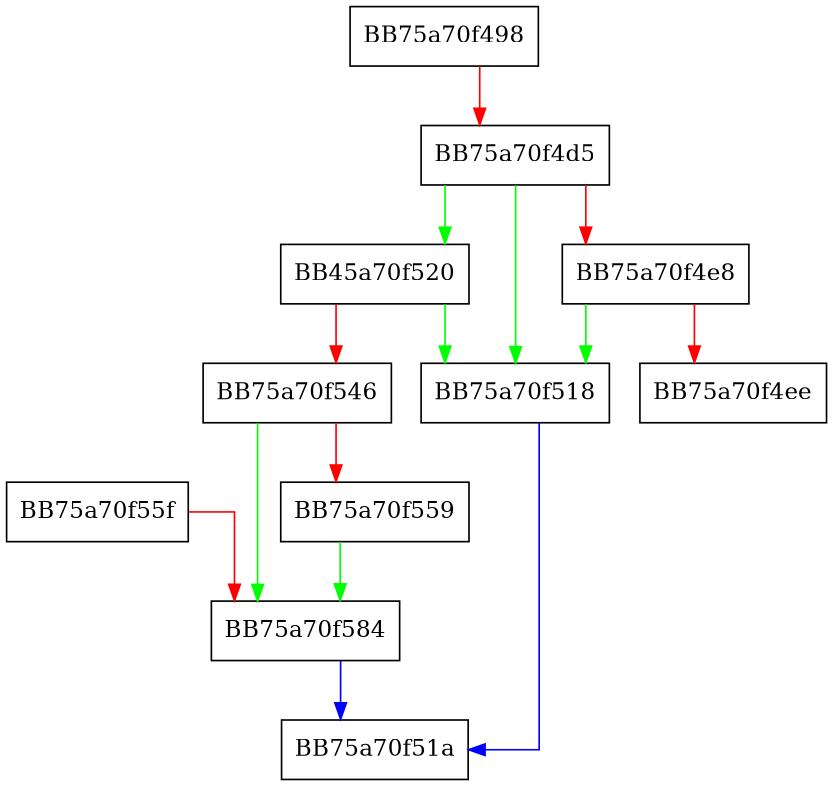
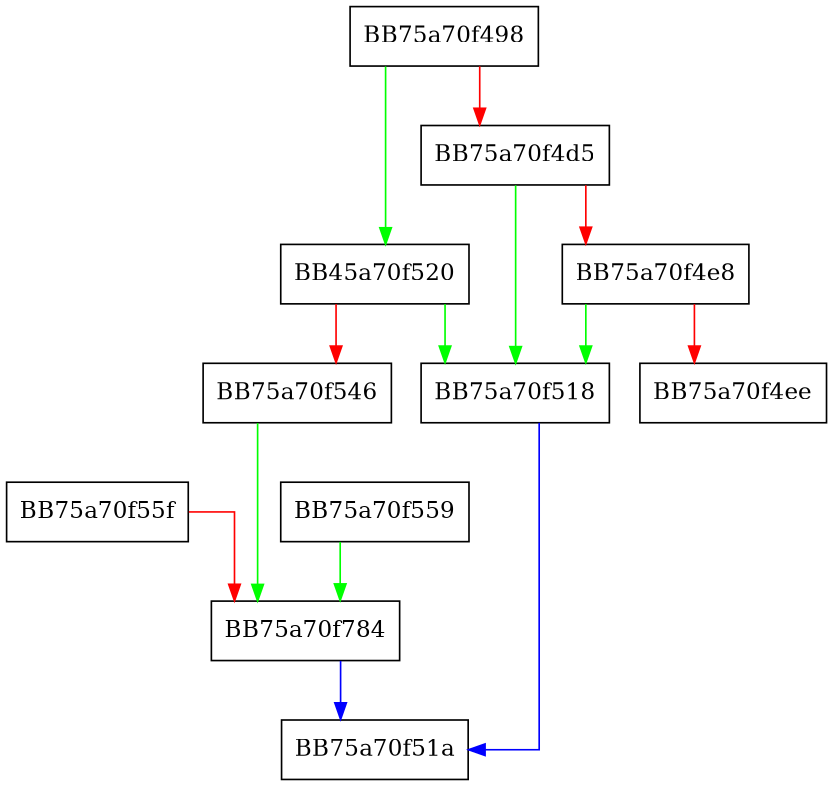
(445, 206) -> (386, 147)
(336, 444) -> none
(306, 631) -> (306, 631)
